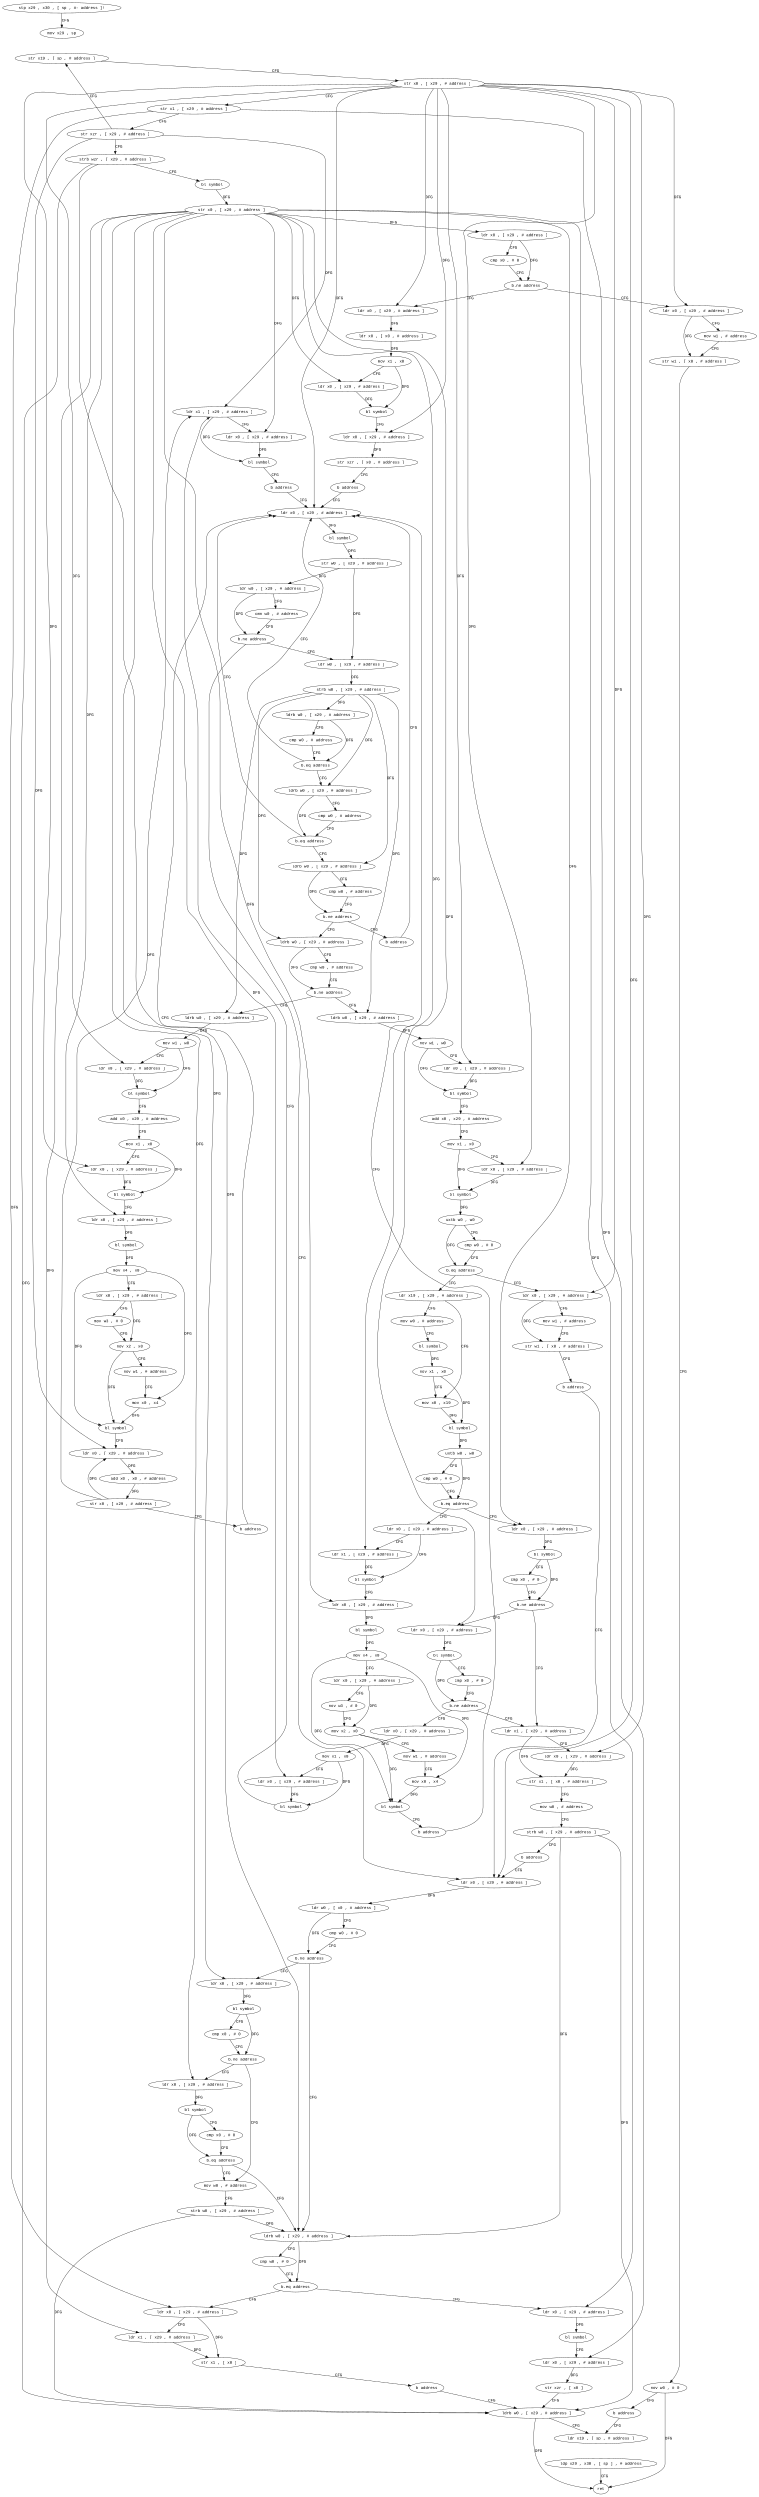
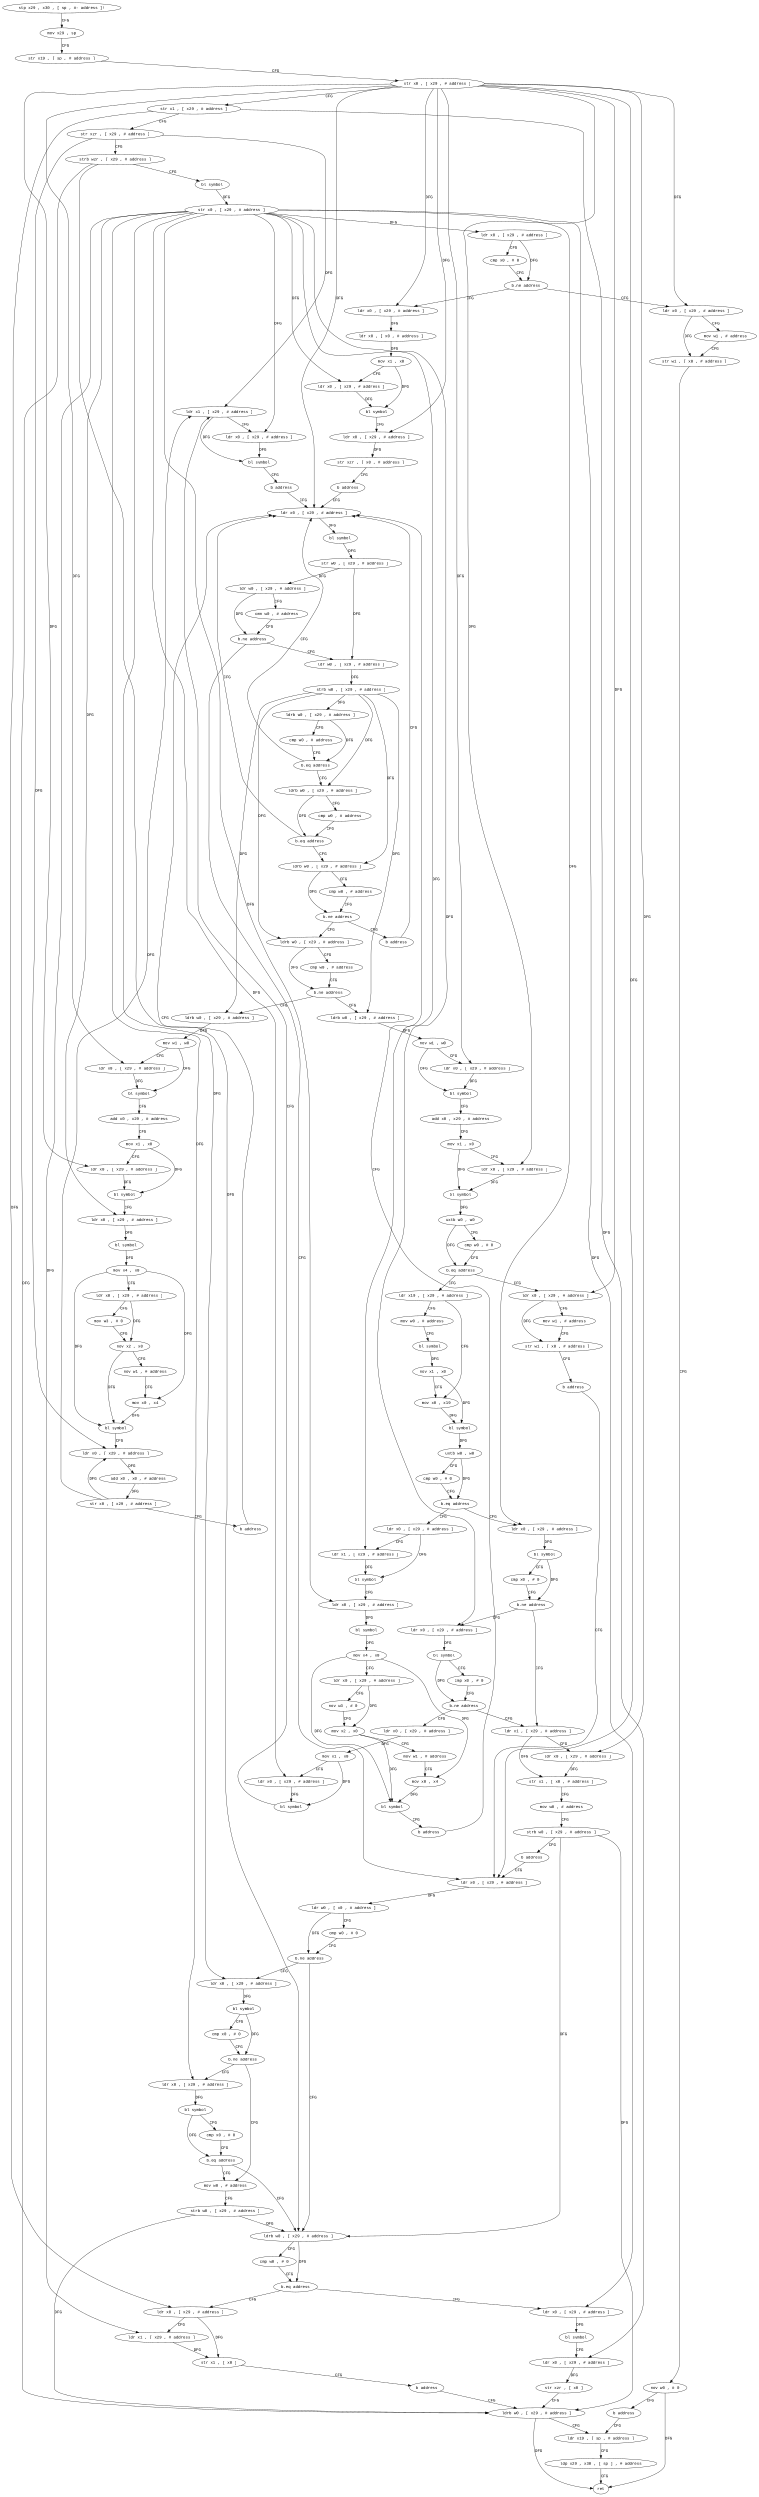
(89, 97) -> (62, 44)
none -> (601, 2450)
